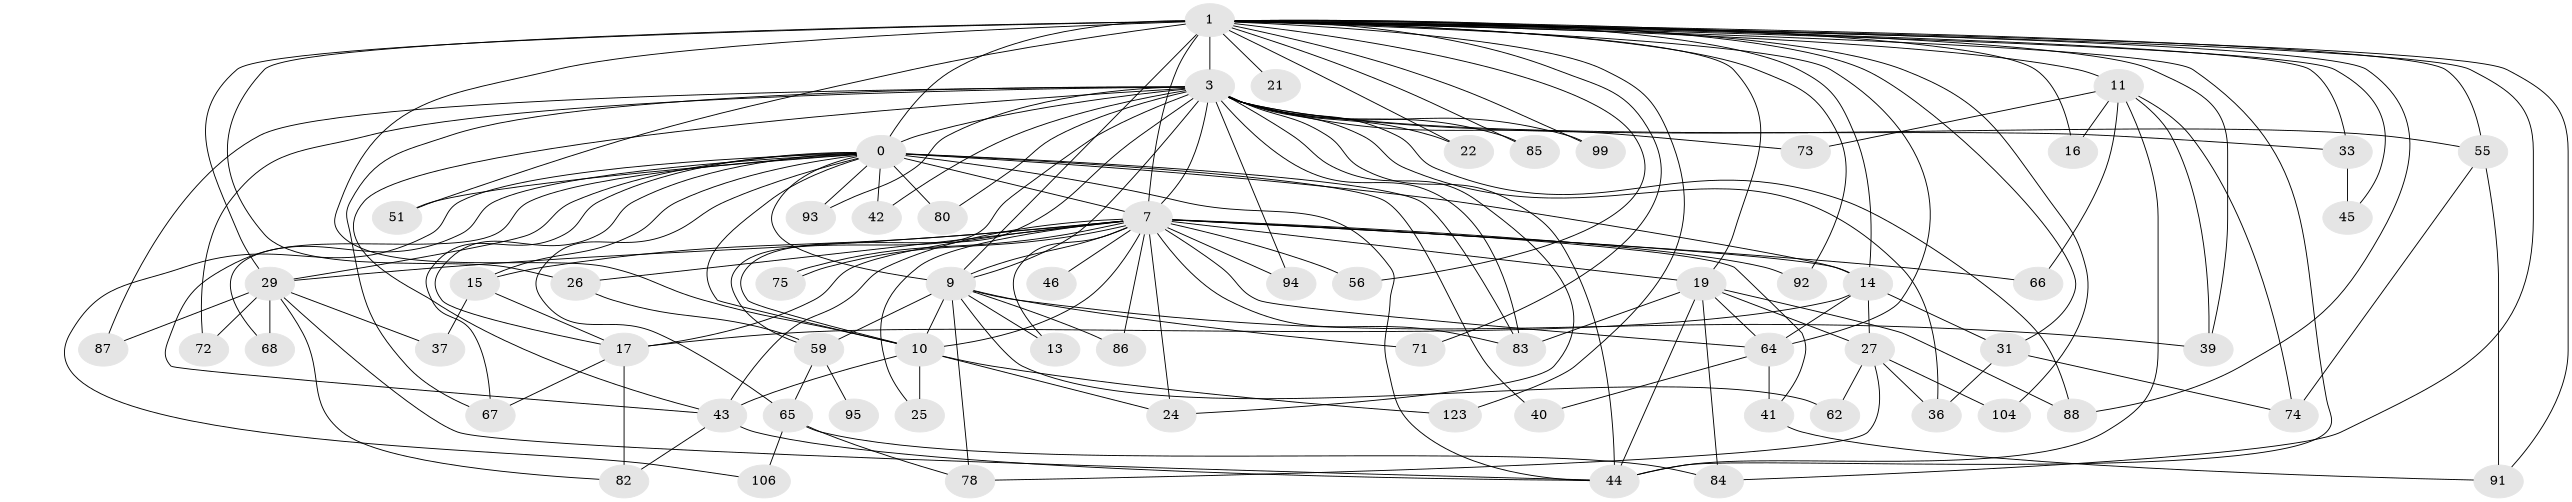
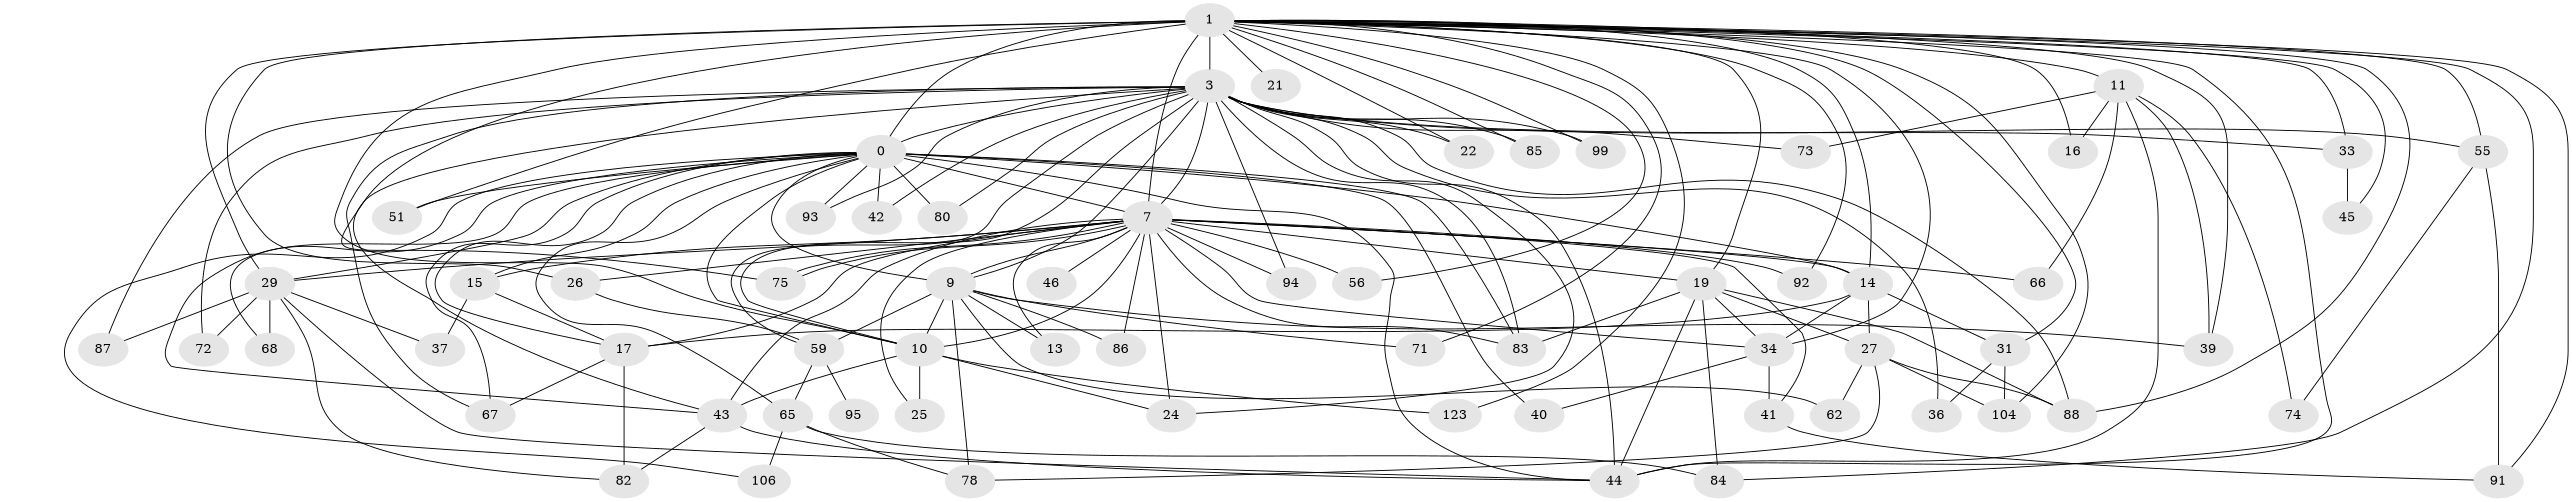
(1109, 123) -> (596, 93)
(1769, 350) -> (1769, 350)
(2143, 381) -> (2005, 375)
(1903, 383) -> (1963, 380)
